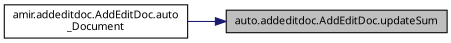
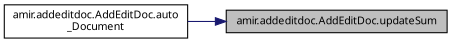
(337, 21) -> (337, 21)
